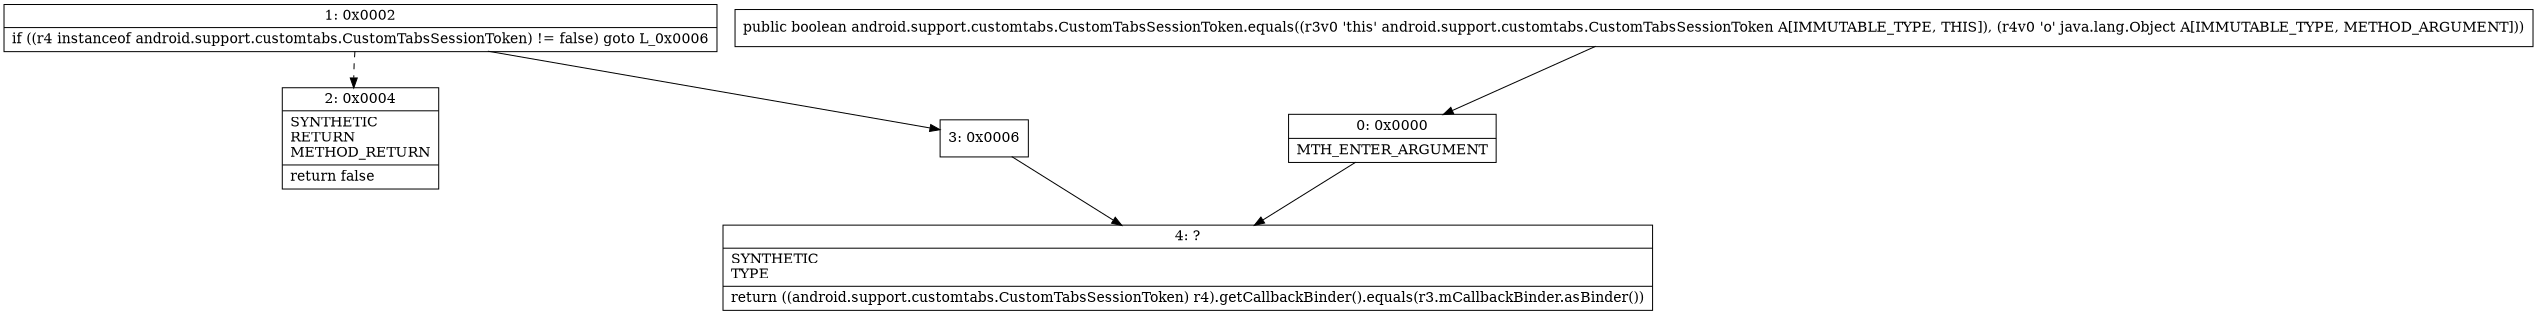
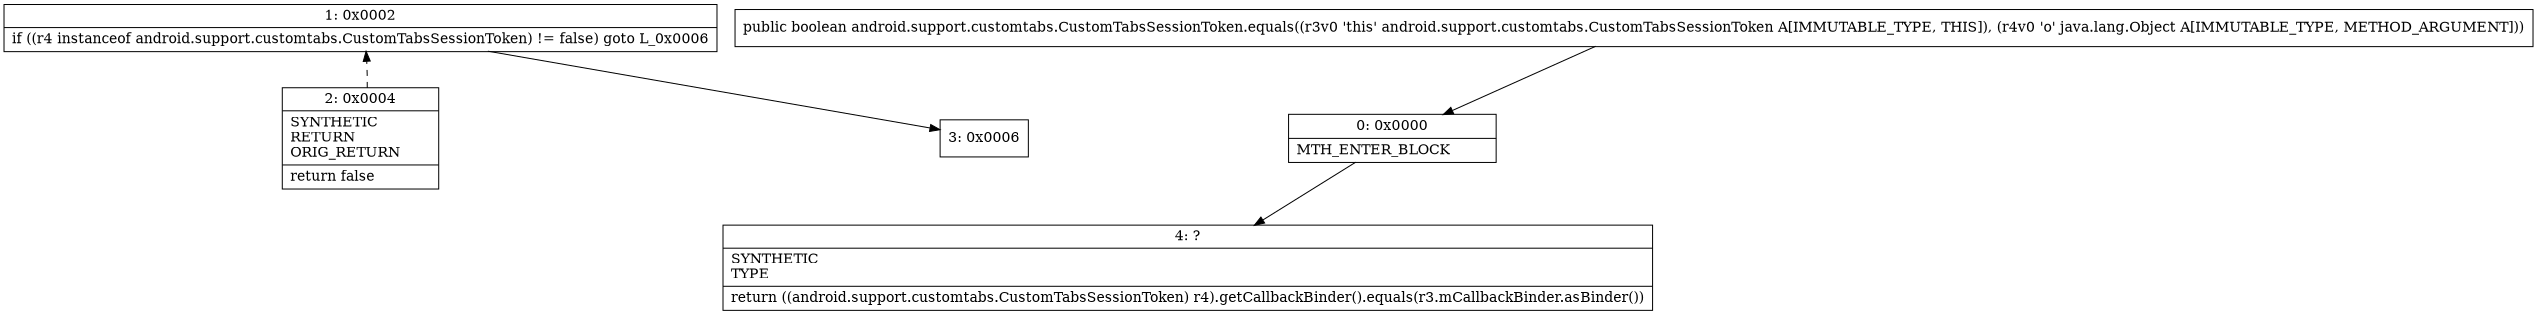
(354, 64) -> (367, 75)
(1392, 150) -> (1374, 150)
(360, 152) -> (345, 152)
(1062, 188) -> none
